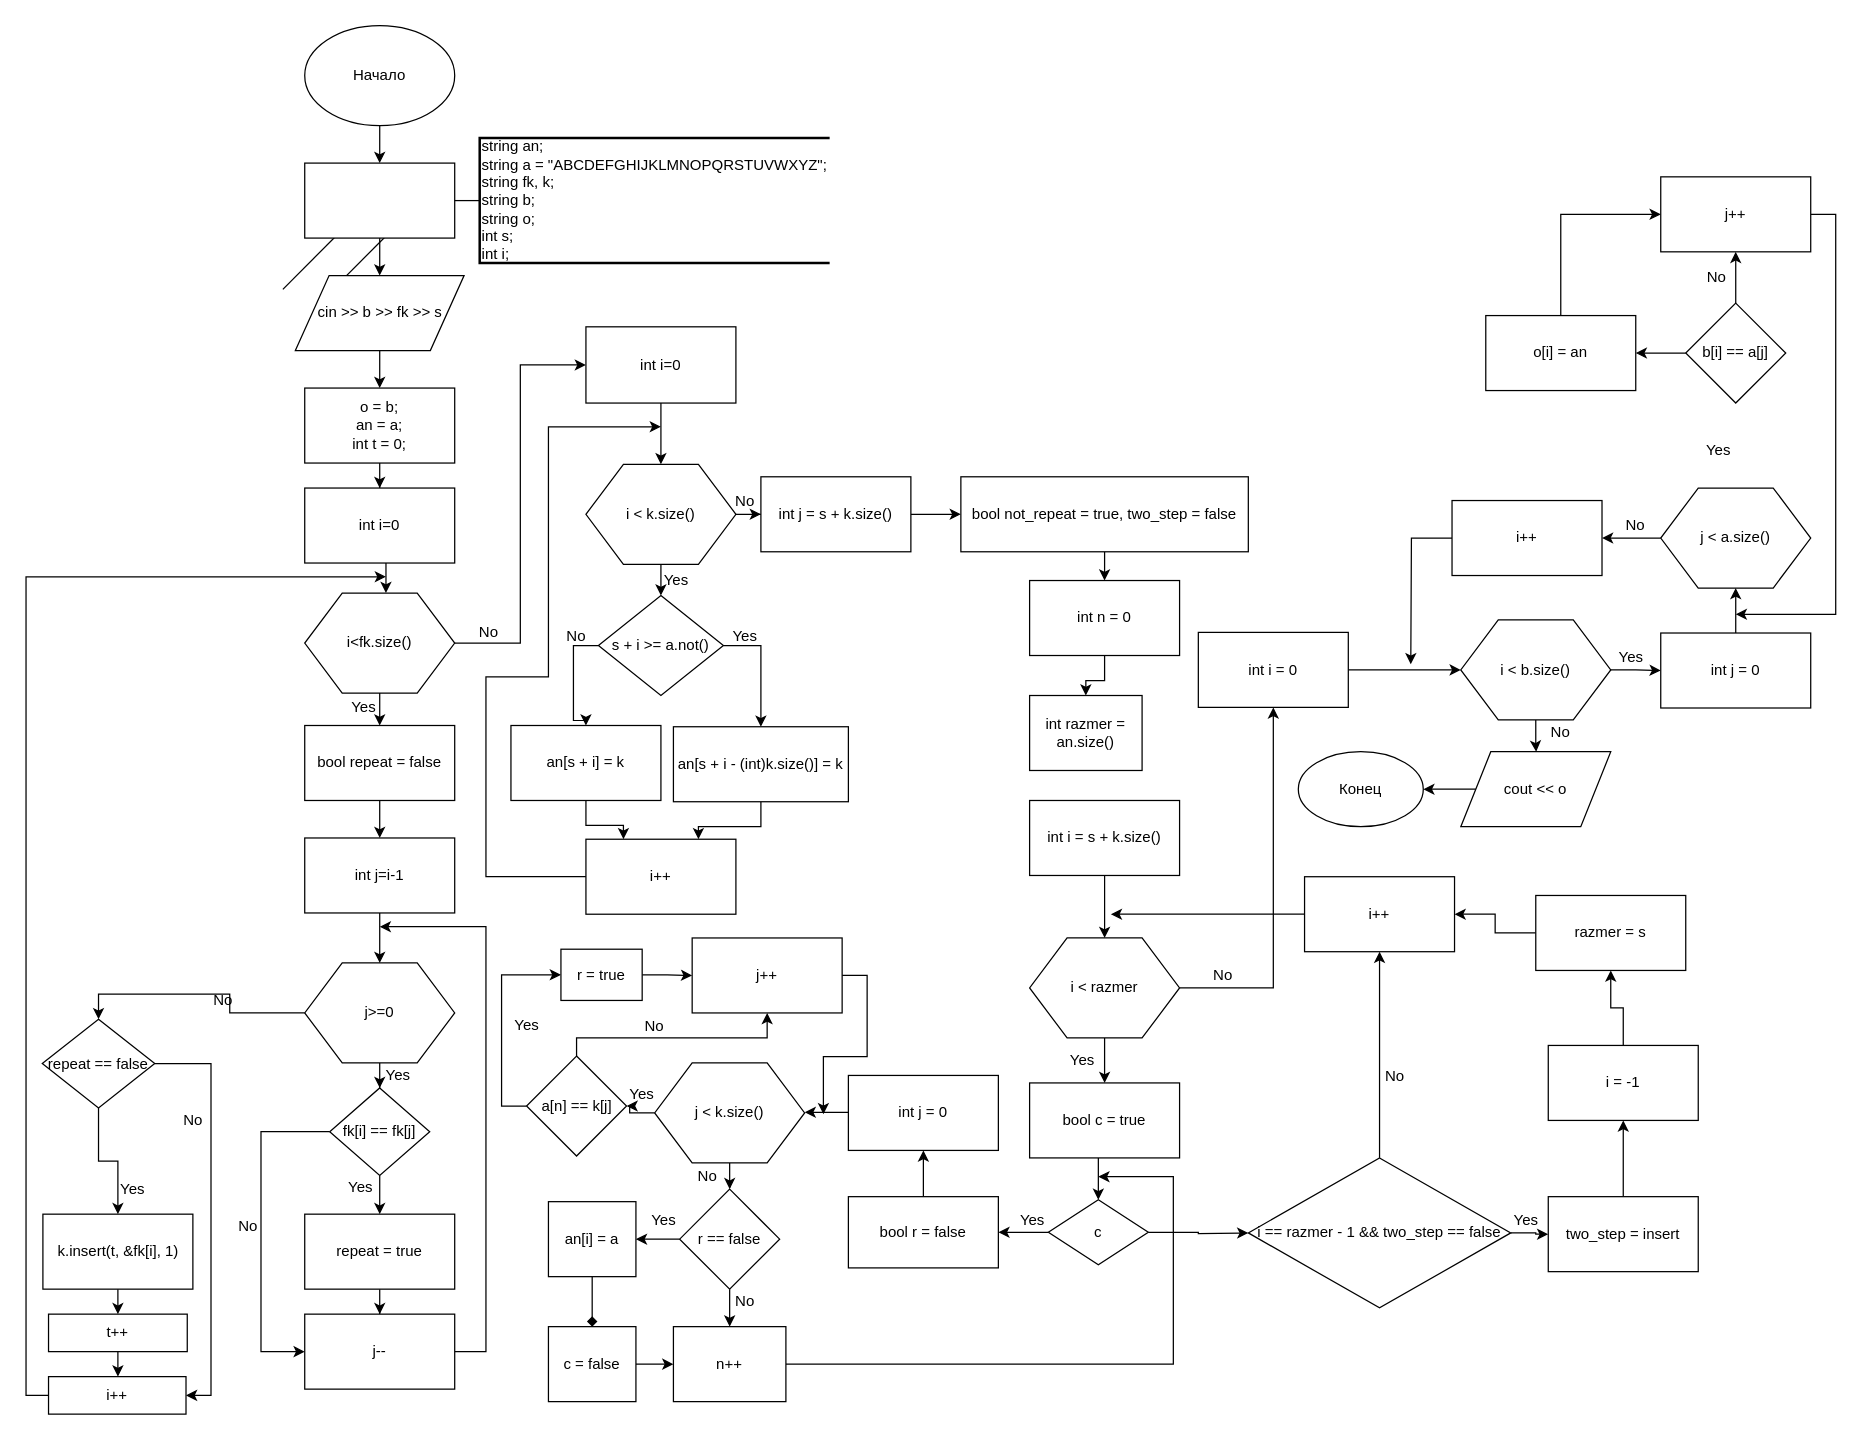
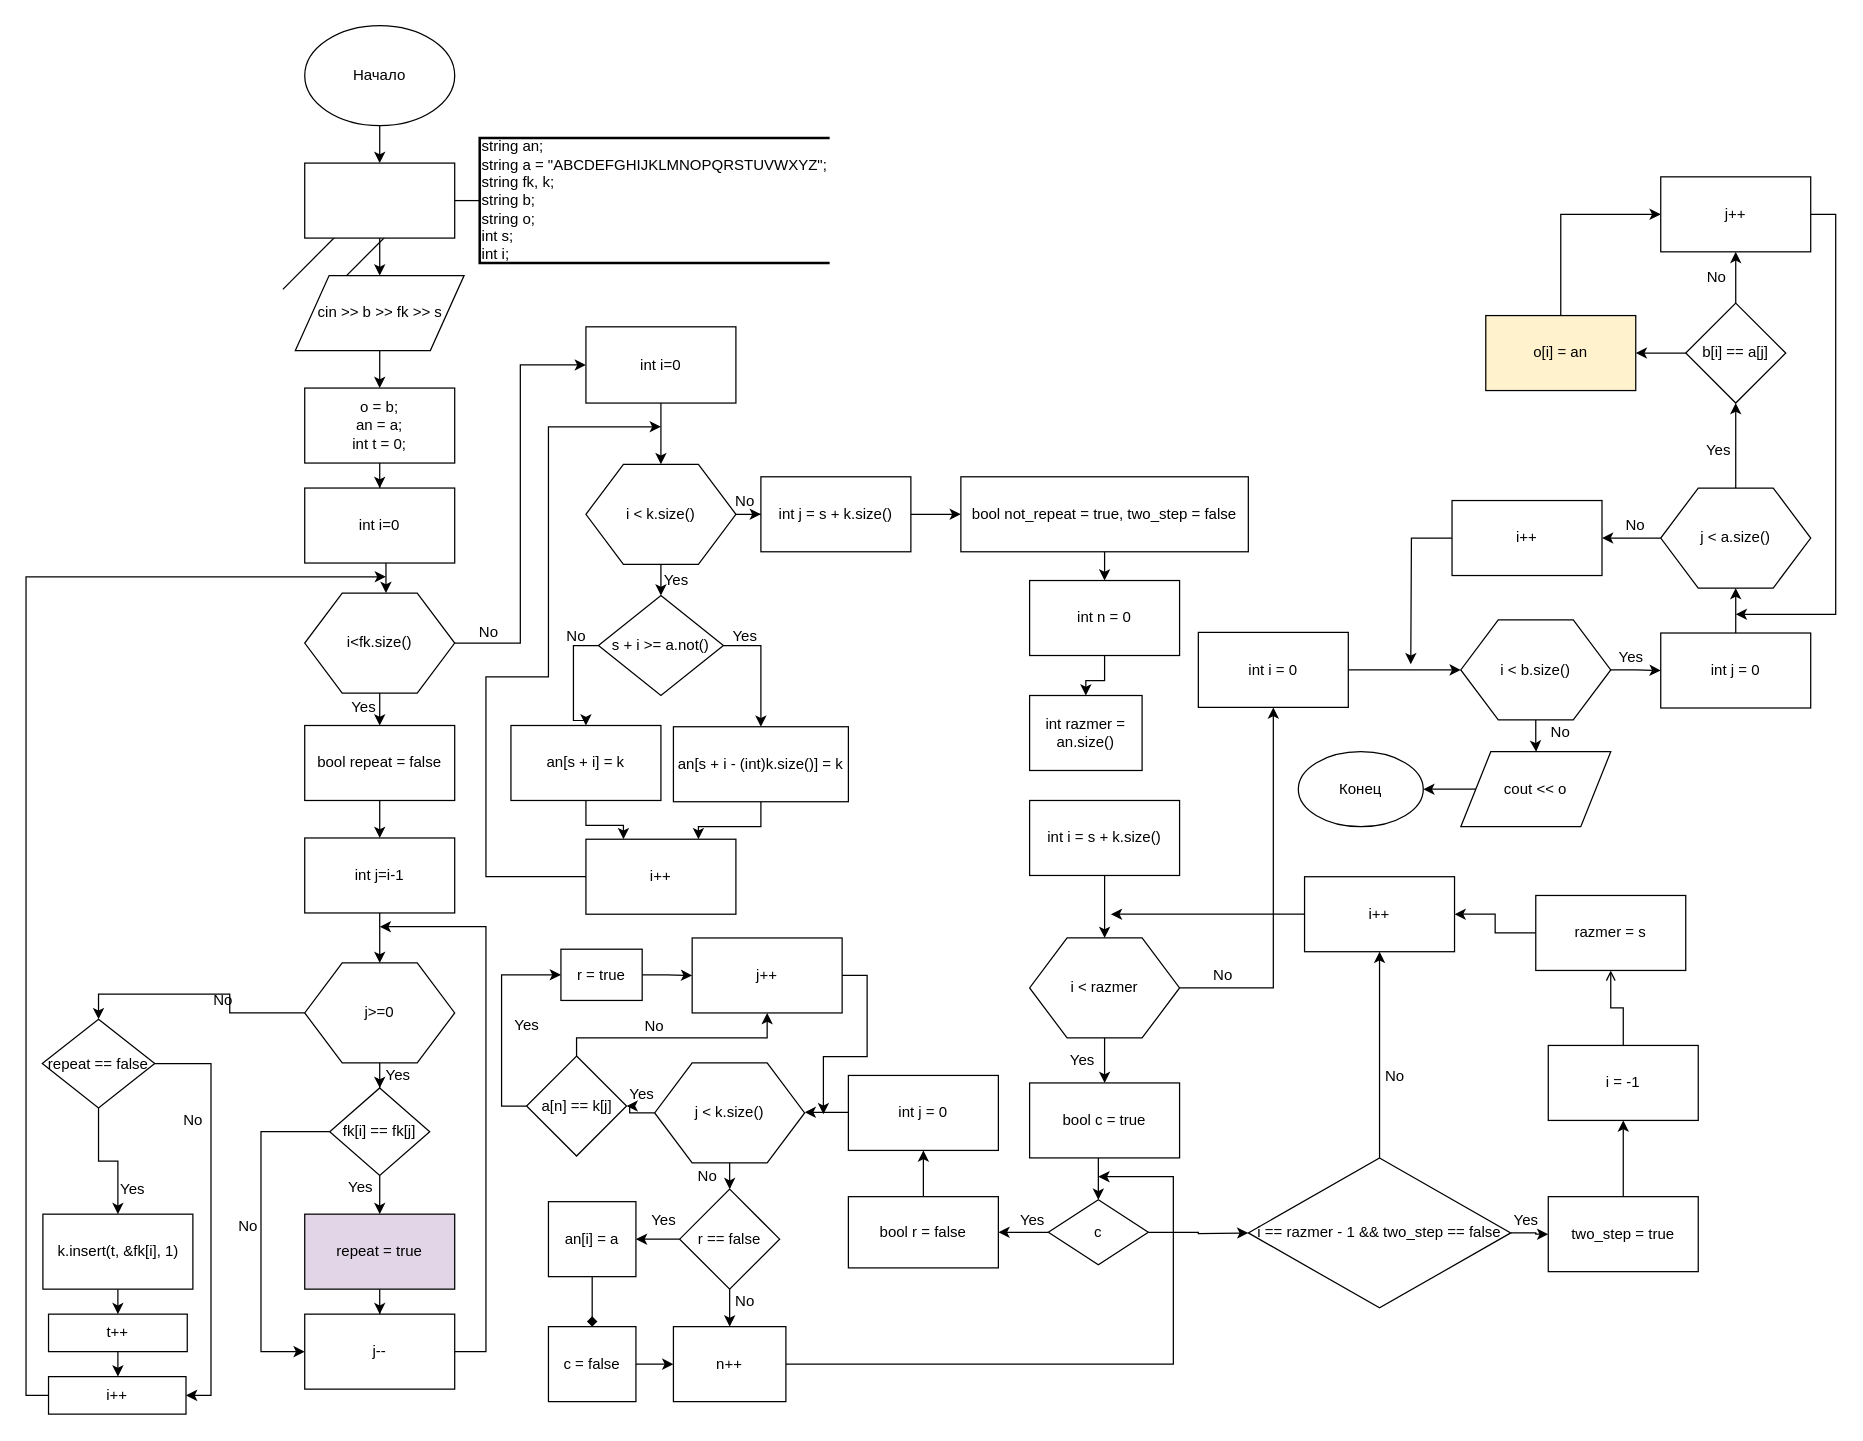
(1561, 353) -> (1561, 353)
none -> (1736, 450)
(1611, 981) -> (1611, 978)
(1623, 1234) -> (1623, 1234)
(379, 1252) -> (379, 1252)
